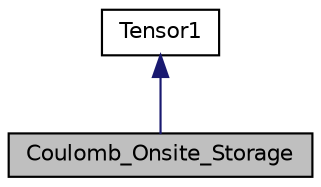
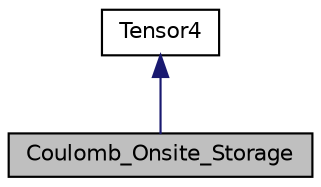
(161, 33) -> (161, 33)
